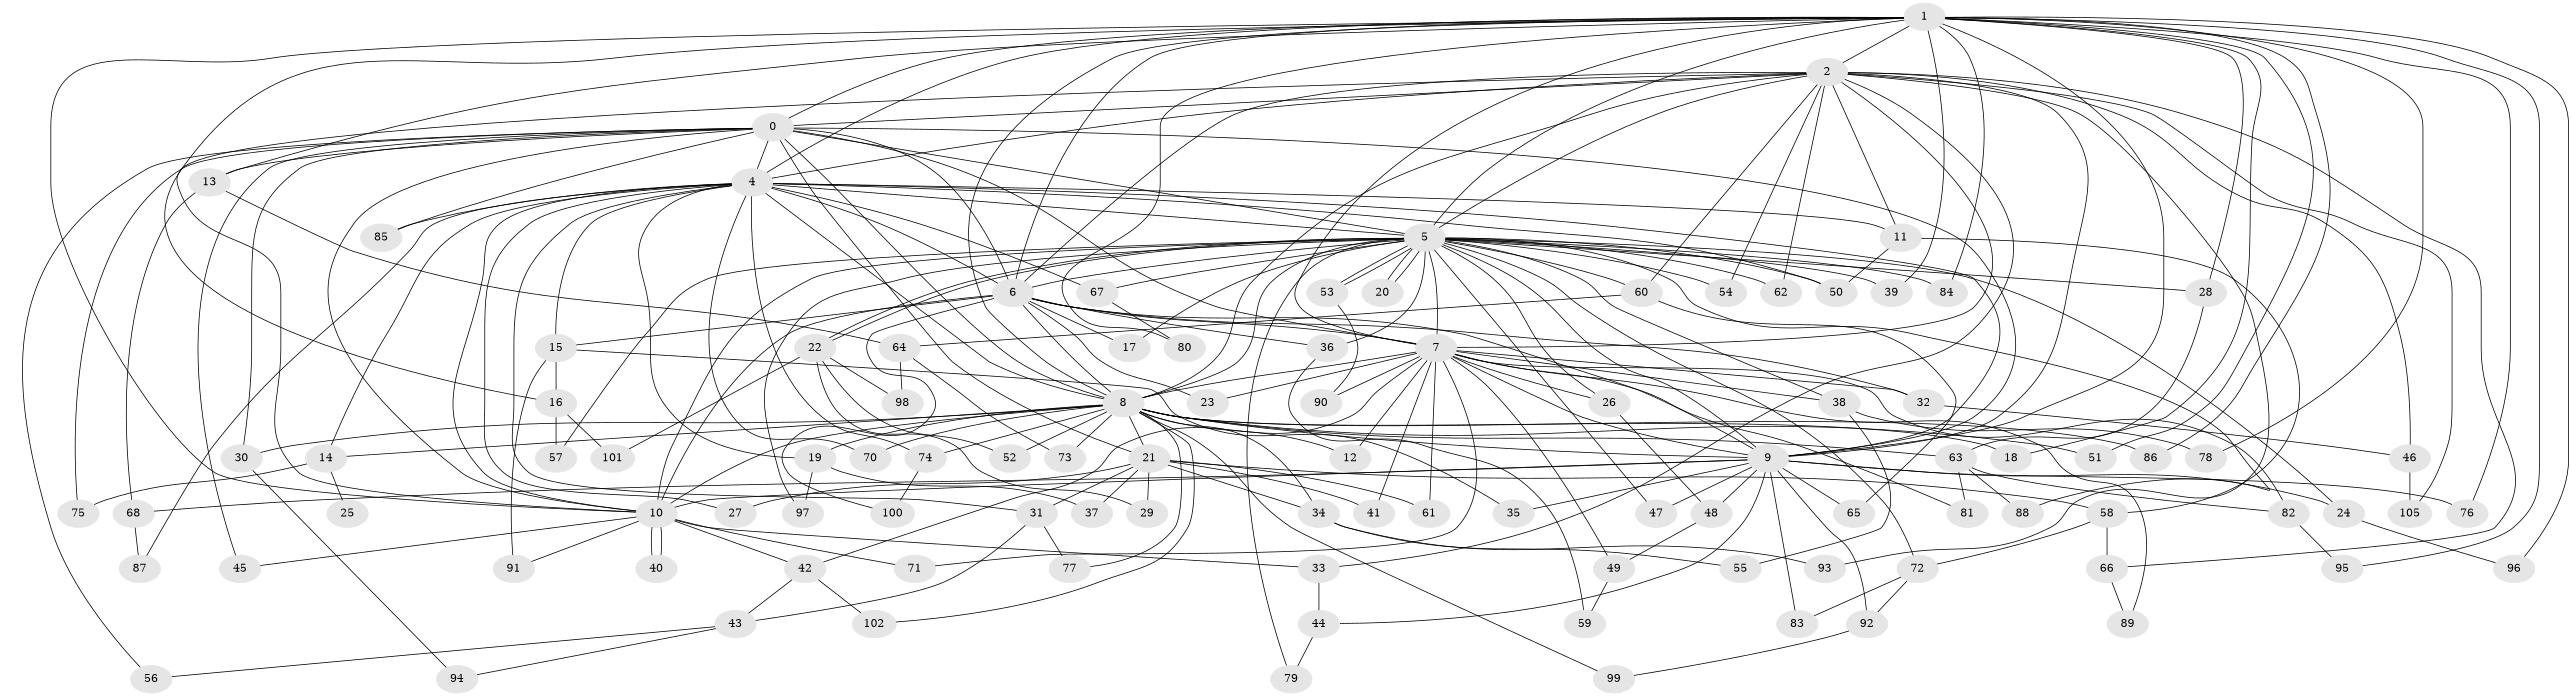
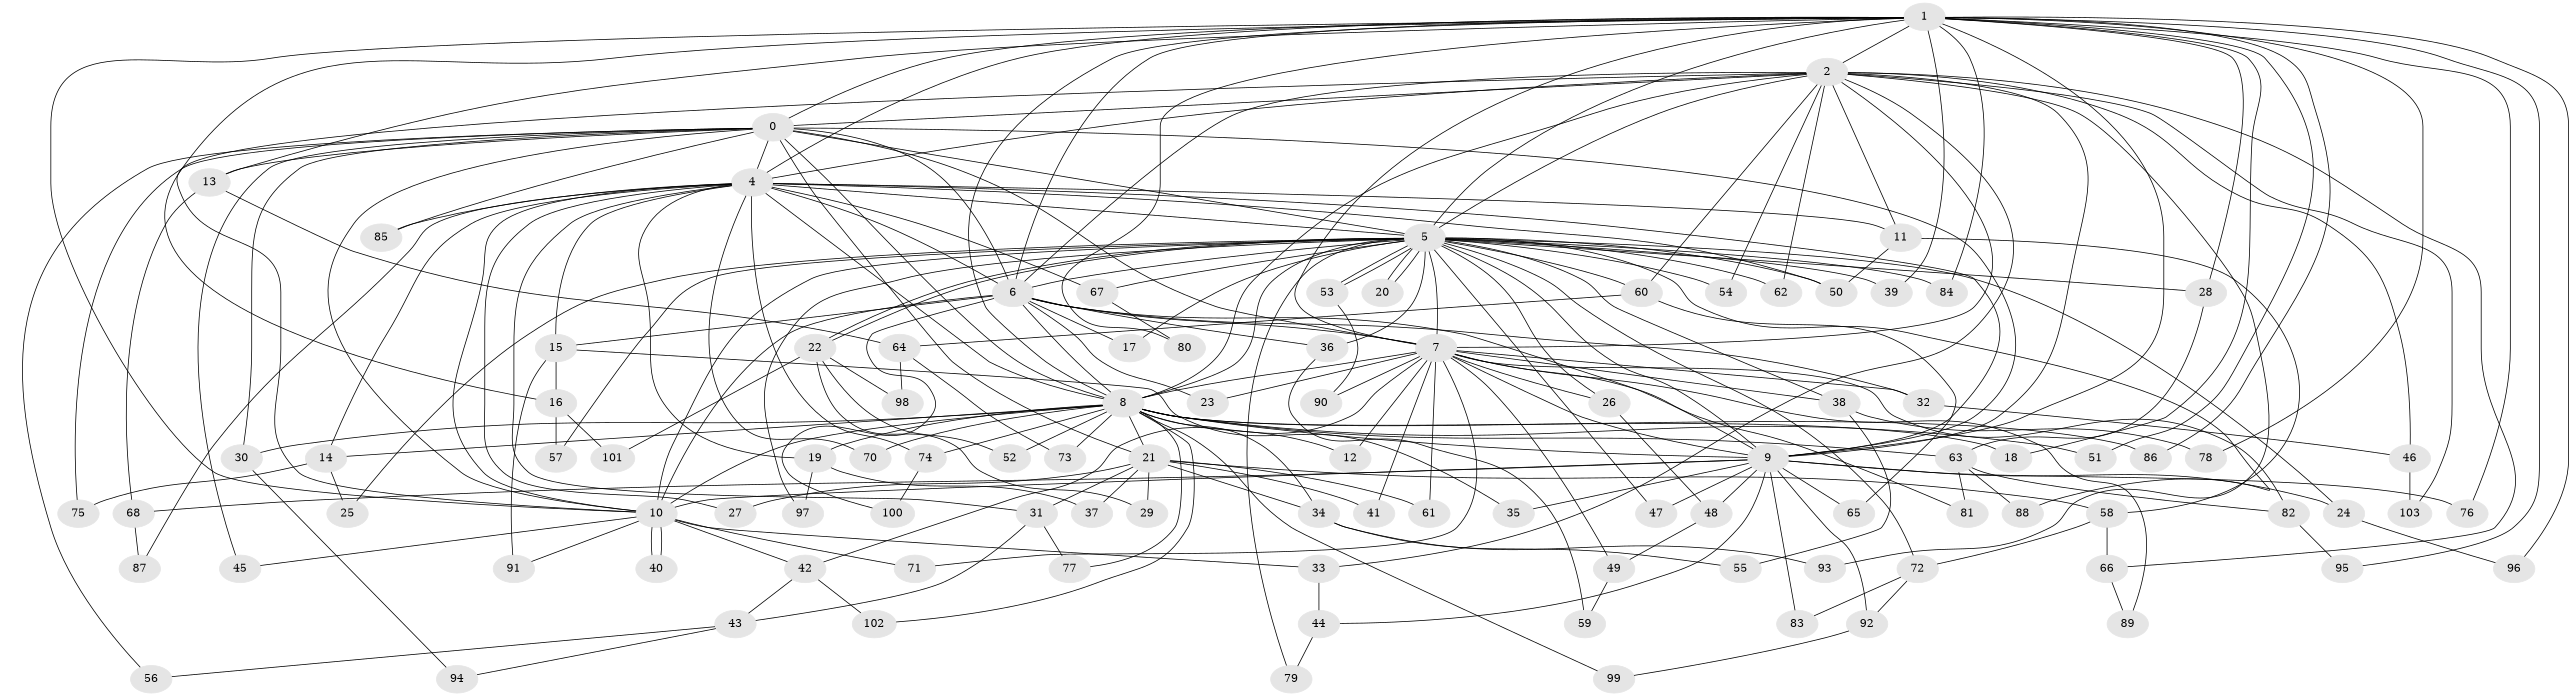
none -> (727, 269)
(2410, 514) -> (2410, 514)
